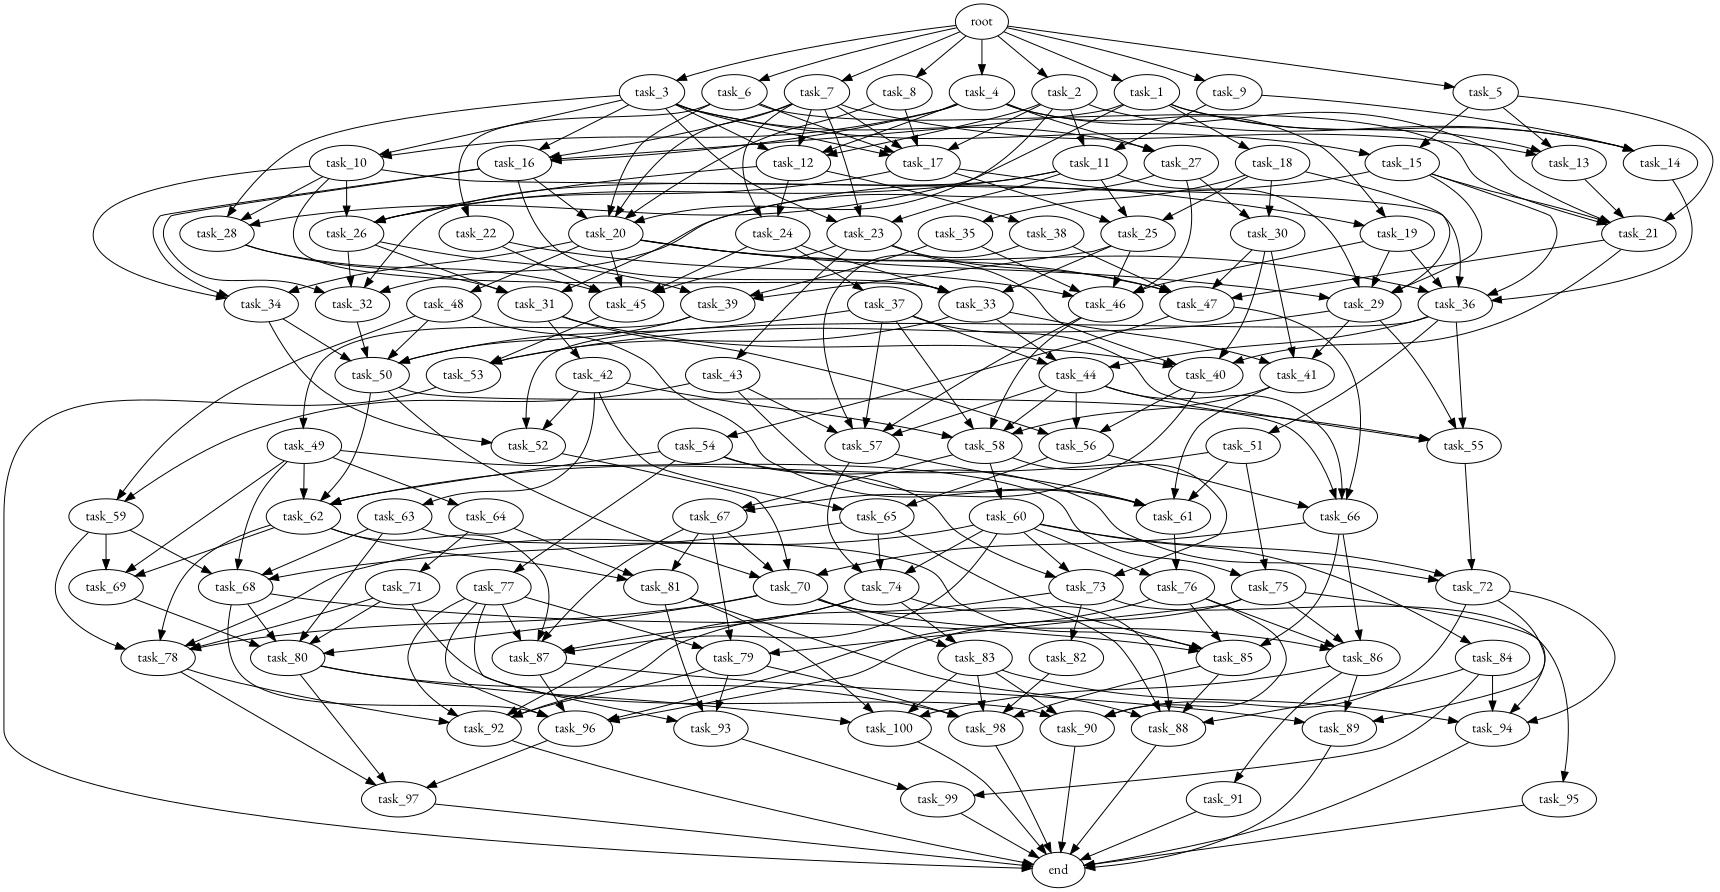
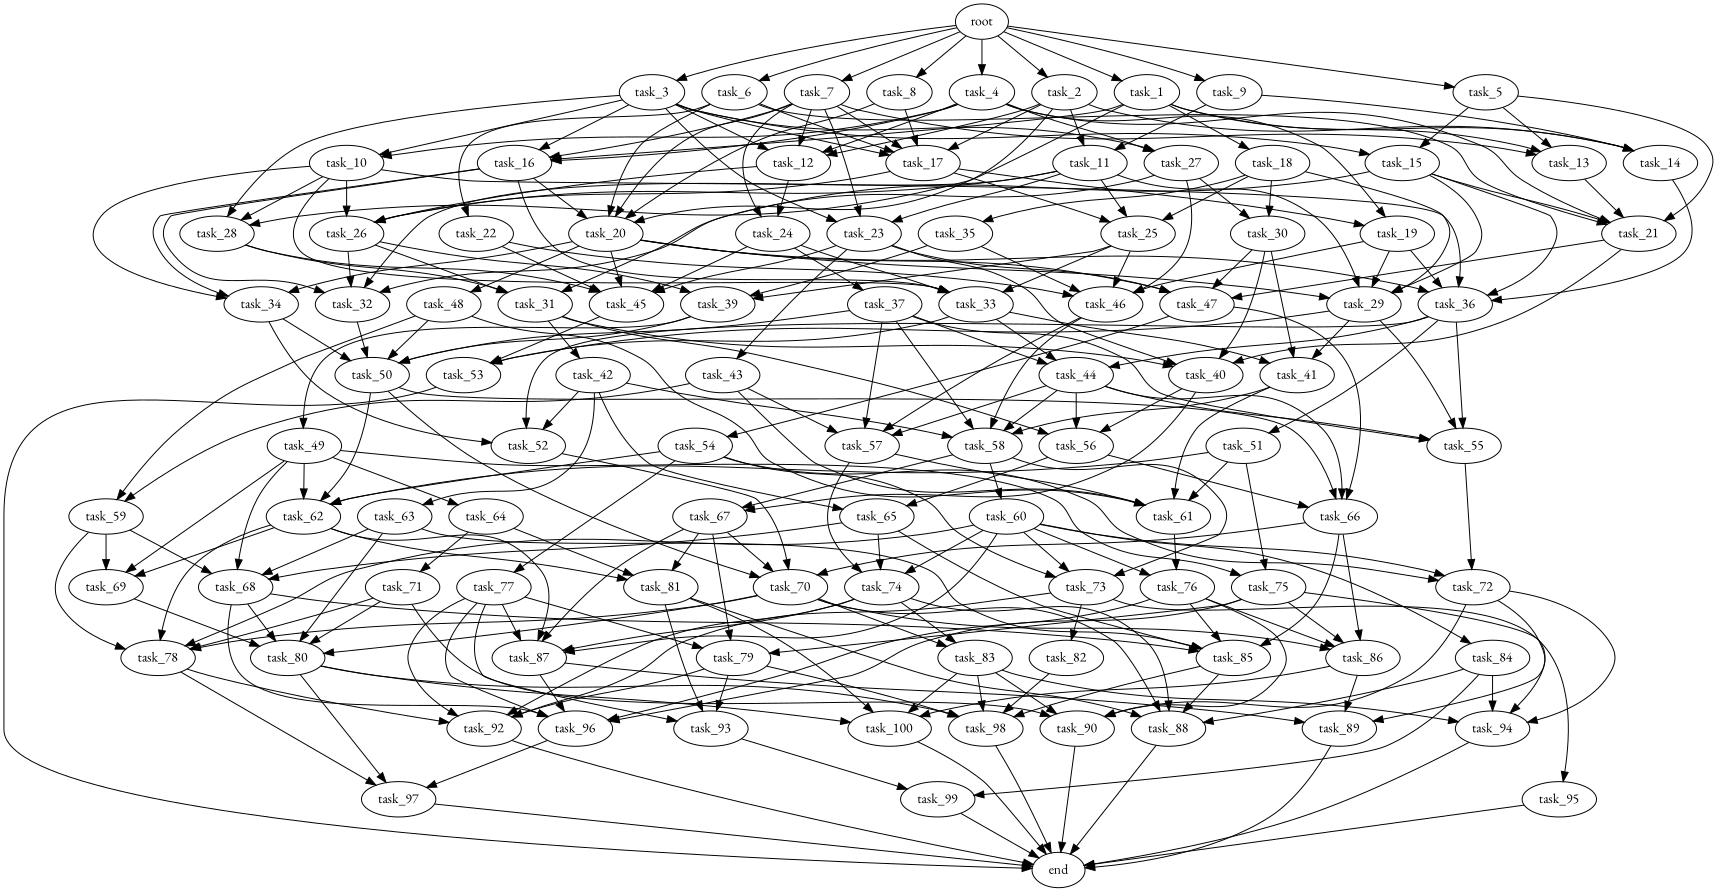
(1047, 234) -> none
(1224, 799) -> none
